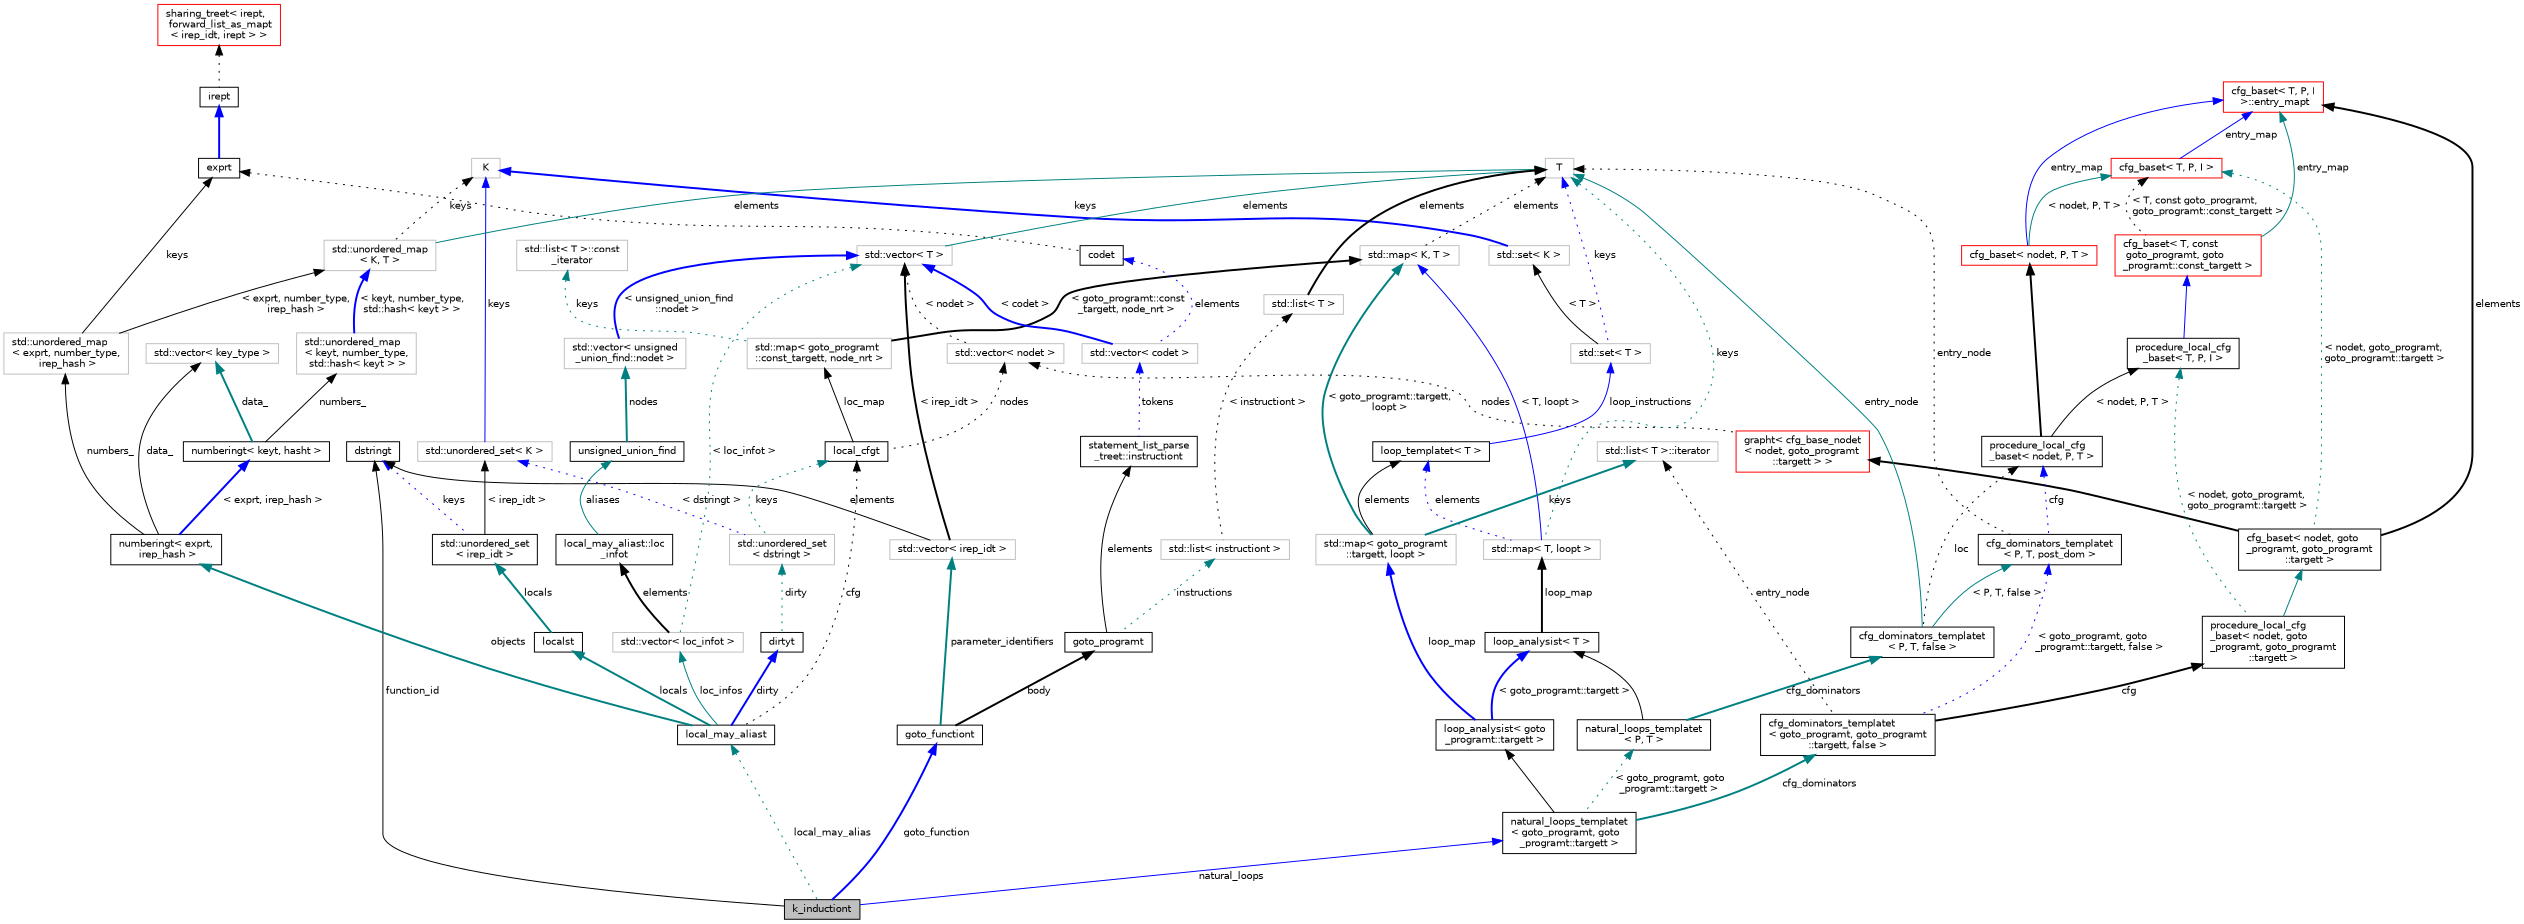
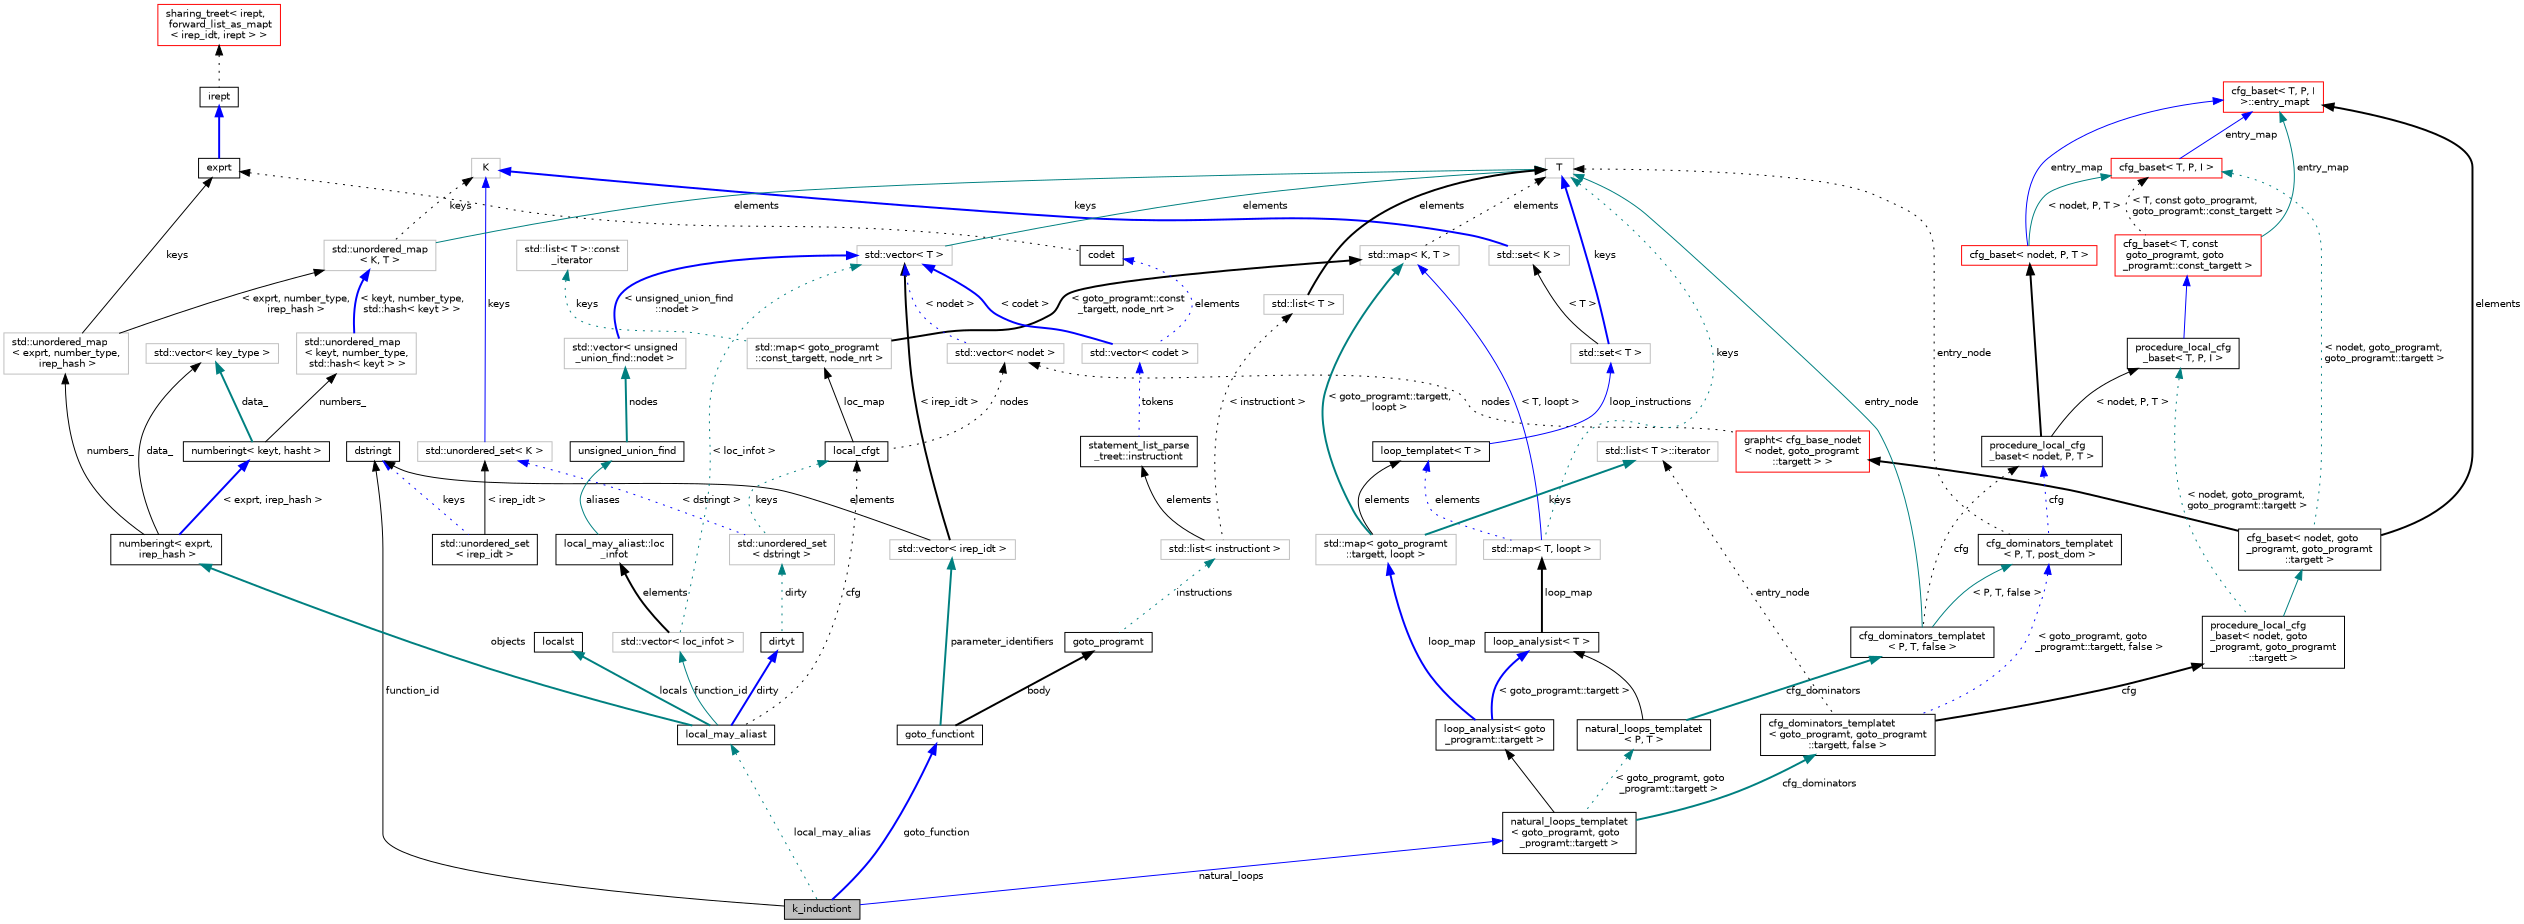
(1589, 265) -> (1589, 265)
(927, 320) -> (927, 320)
(1960, 550) -> (1960, 550)
(1102, 552) -> (1167, 515)
(527, 602) -> none
(720, 691) -> (720, 691)
